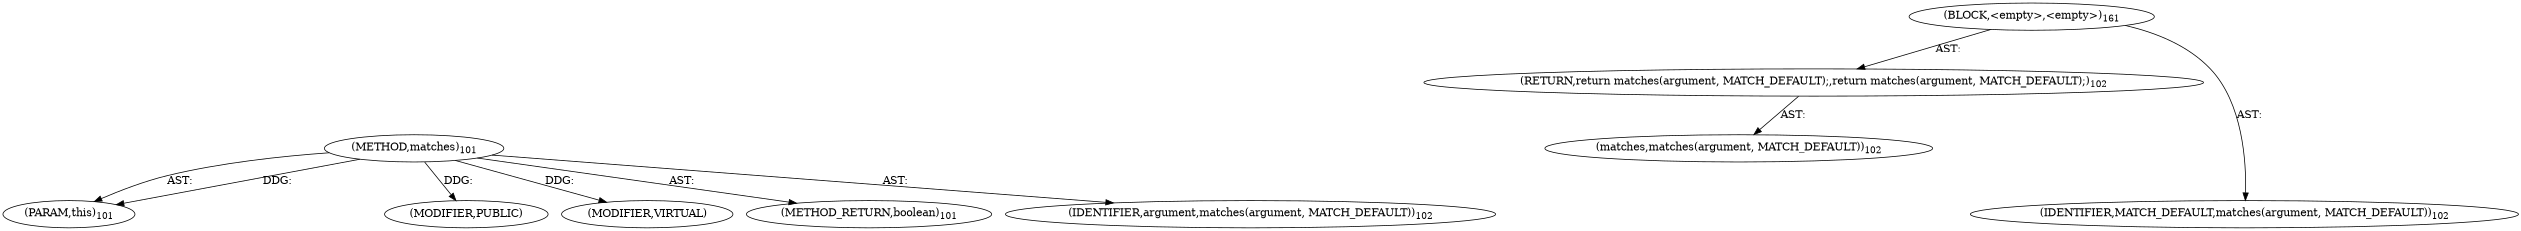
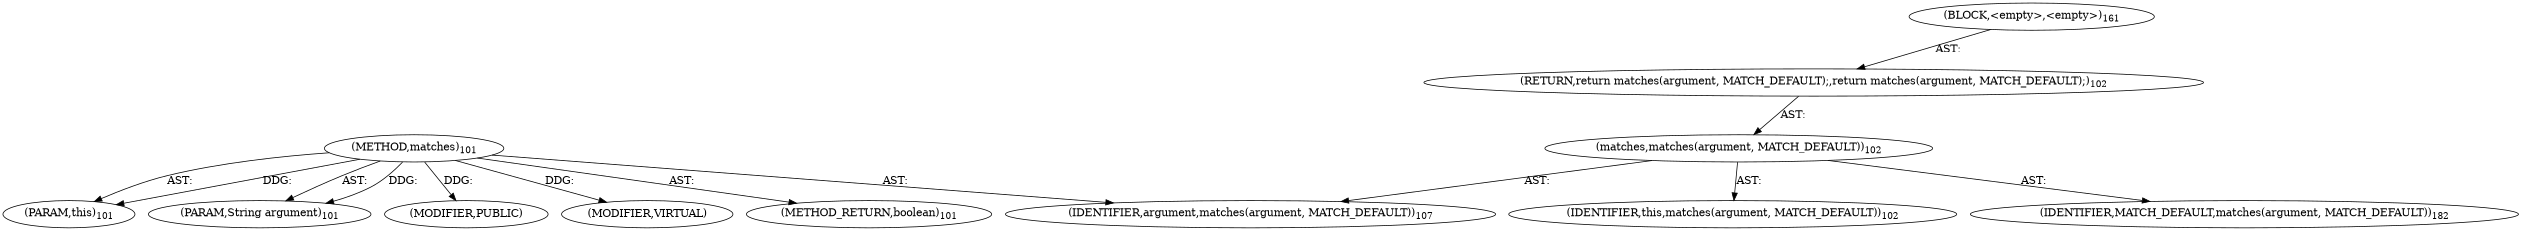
(2221, 83) -> (1985, 180)
none -> (1500, 181)
(1424, 213) -> (1424, 213)
(2440, 213) -> (2440, 213)
none -> (260, 214)
none -> (1733, 214)
